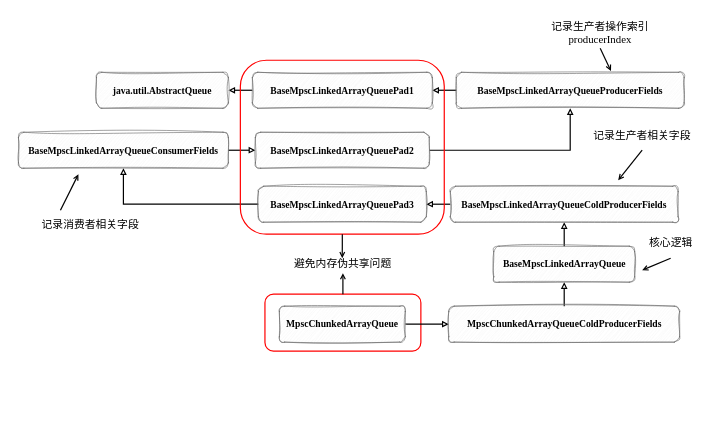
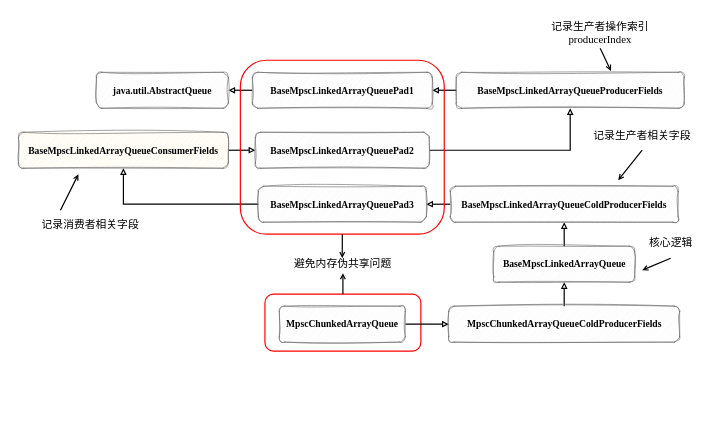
(123, 150) -> (123, 150)
